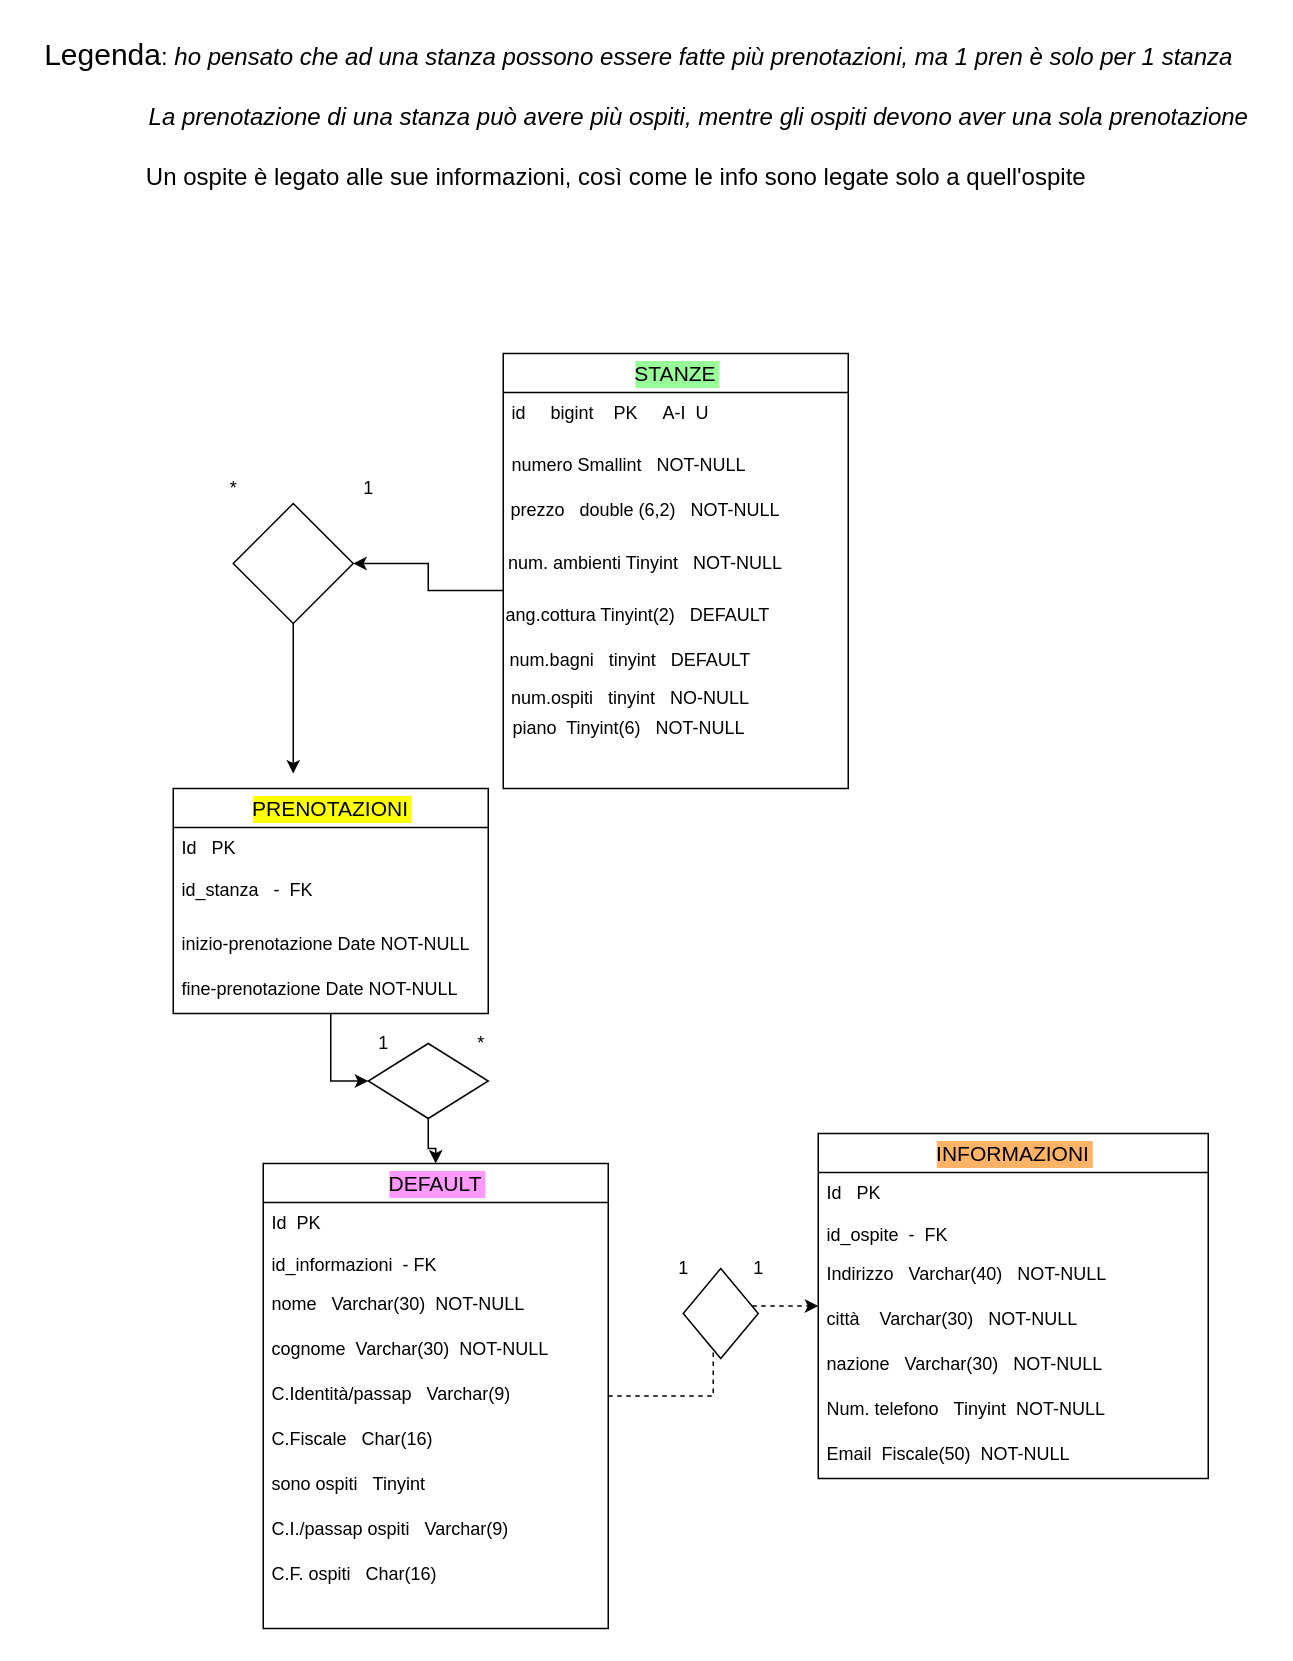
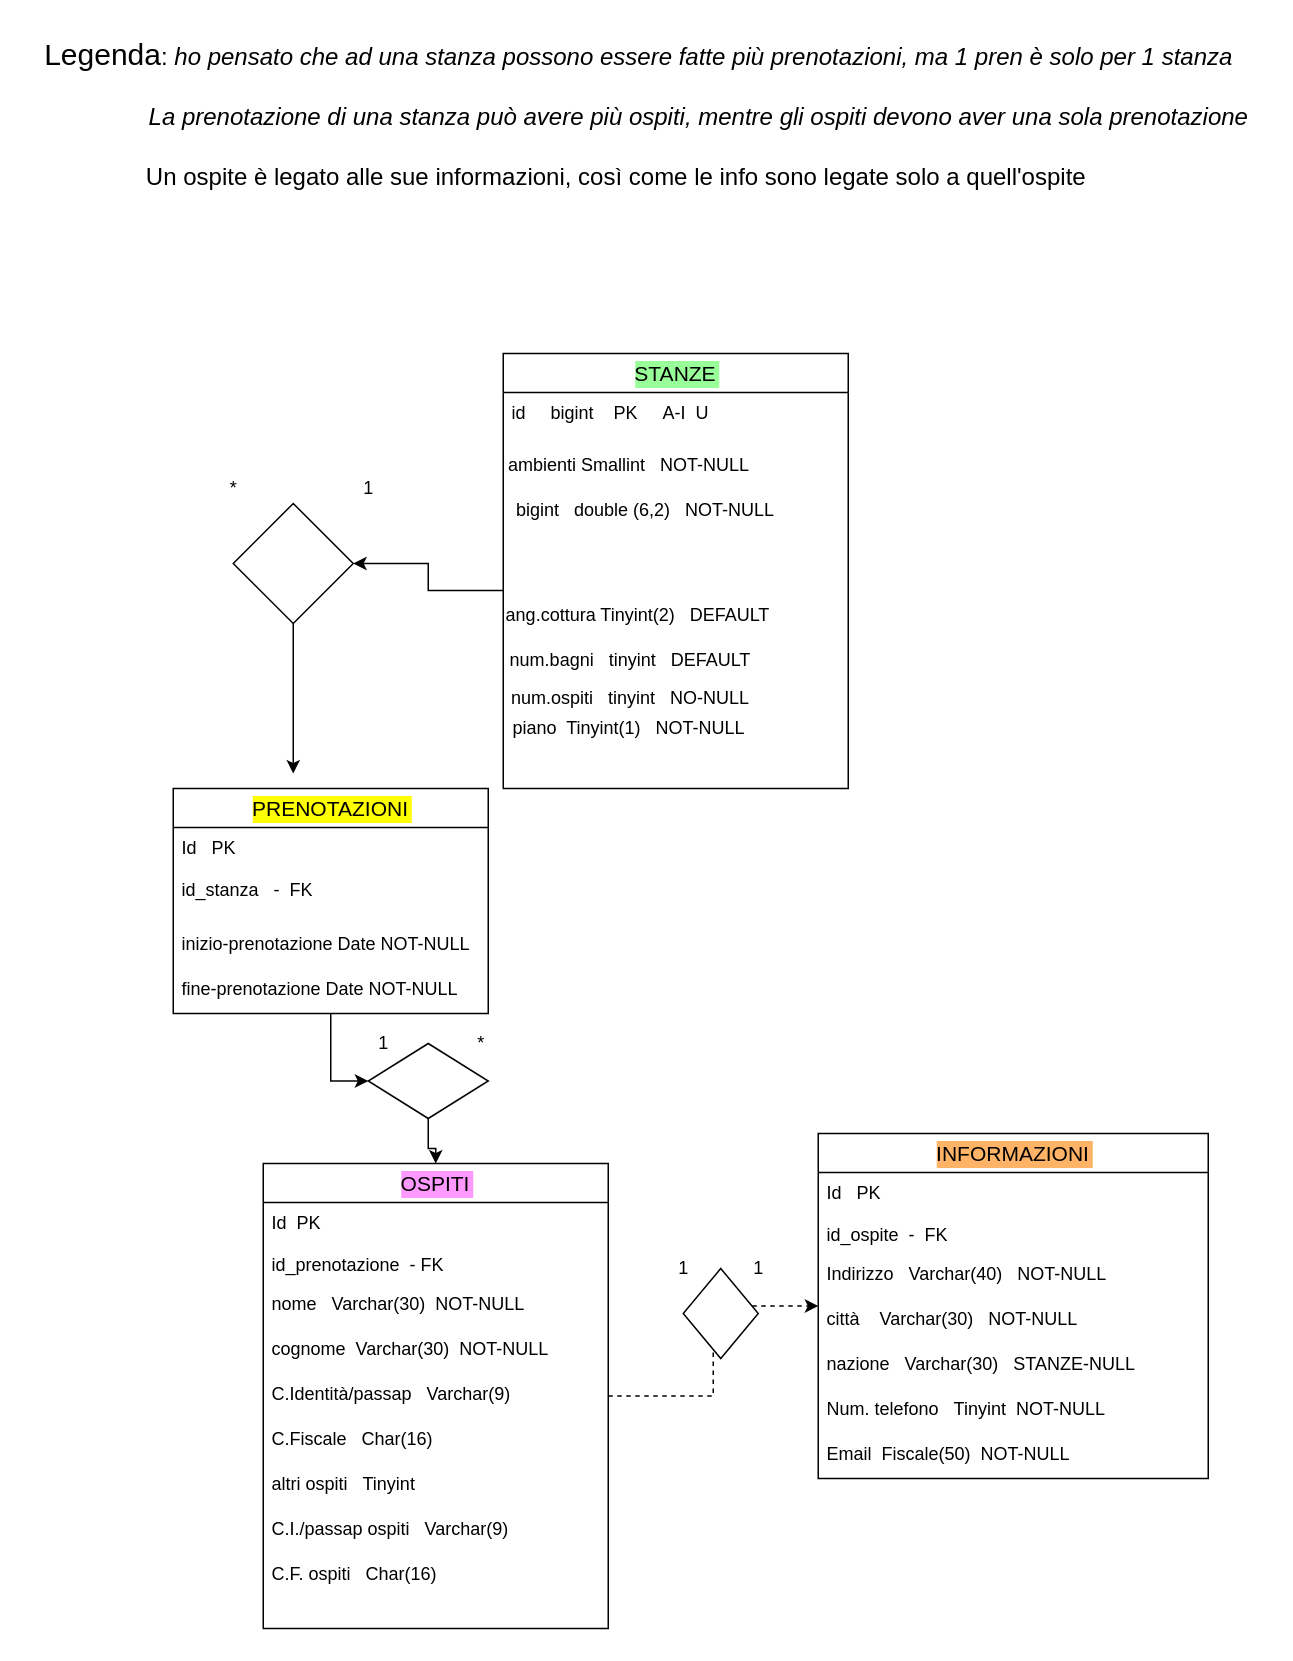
(629, 466) -> (629, 466)
(646, 511) -> (646, 511)
(646, 563) -> none
(629, 728) -> (629, 728)
(435, 1184) -> (435, 1184)
(299, 1223) -> (299, 1223)
(981, 1364) -> (996, 1364)
(363, 1484) -> (364, 1484)
